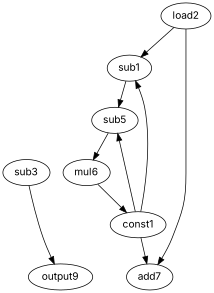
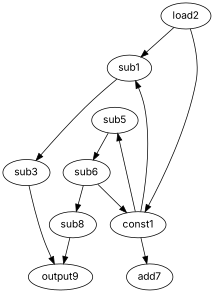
(123, 91) -> (77, 115)
(186, 146) -> (186, 120)
(87, 173) -> (87, 173)
none -> (73, 225)
